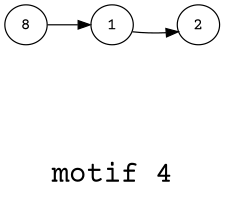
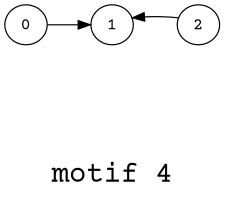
(26, 25) -> (26, 25)
(149, 33) -> (161, 17)
